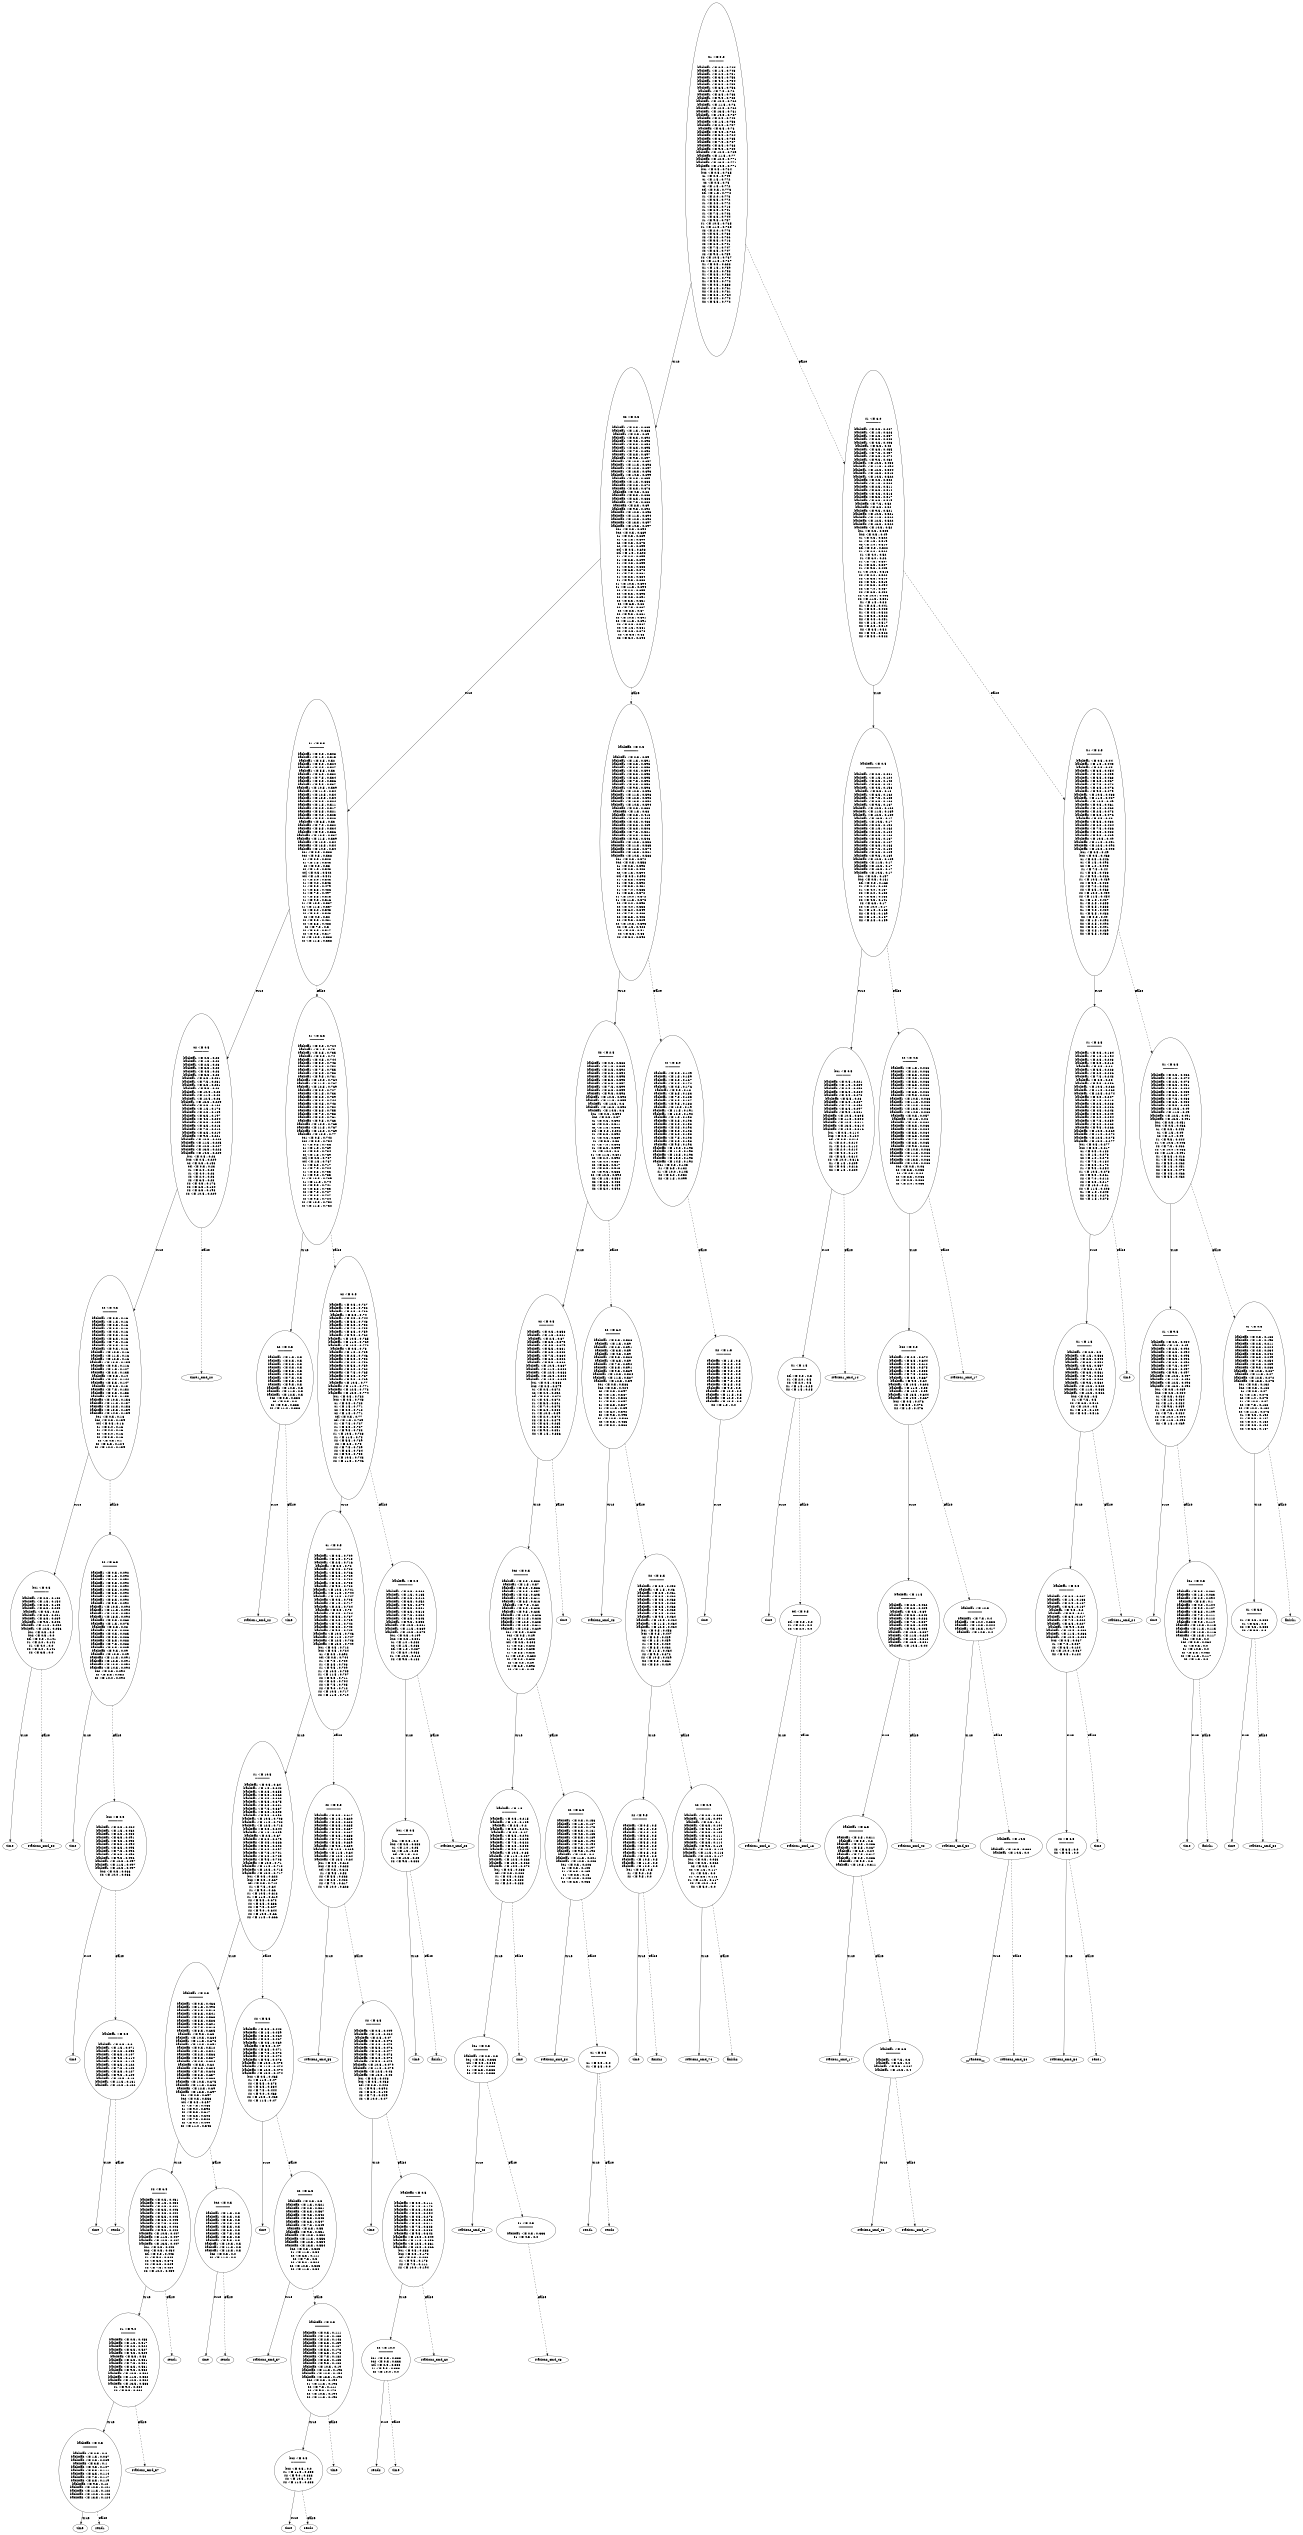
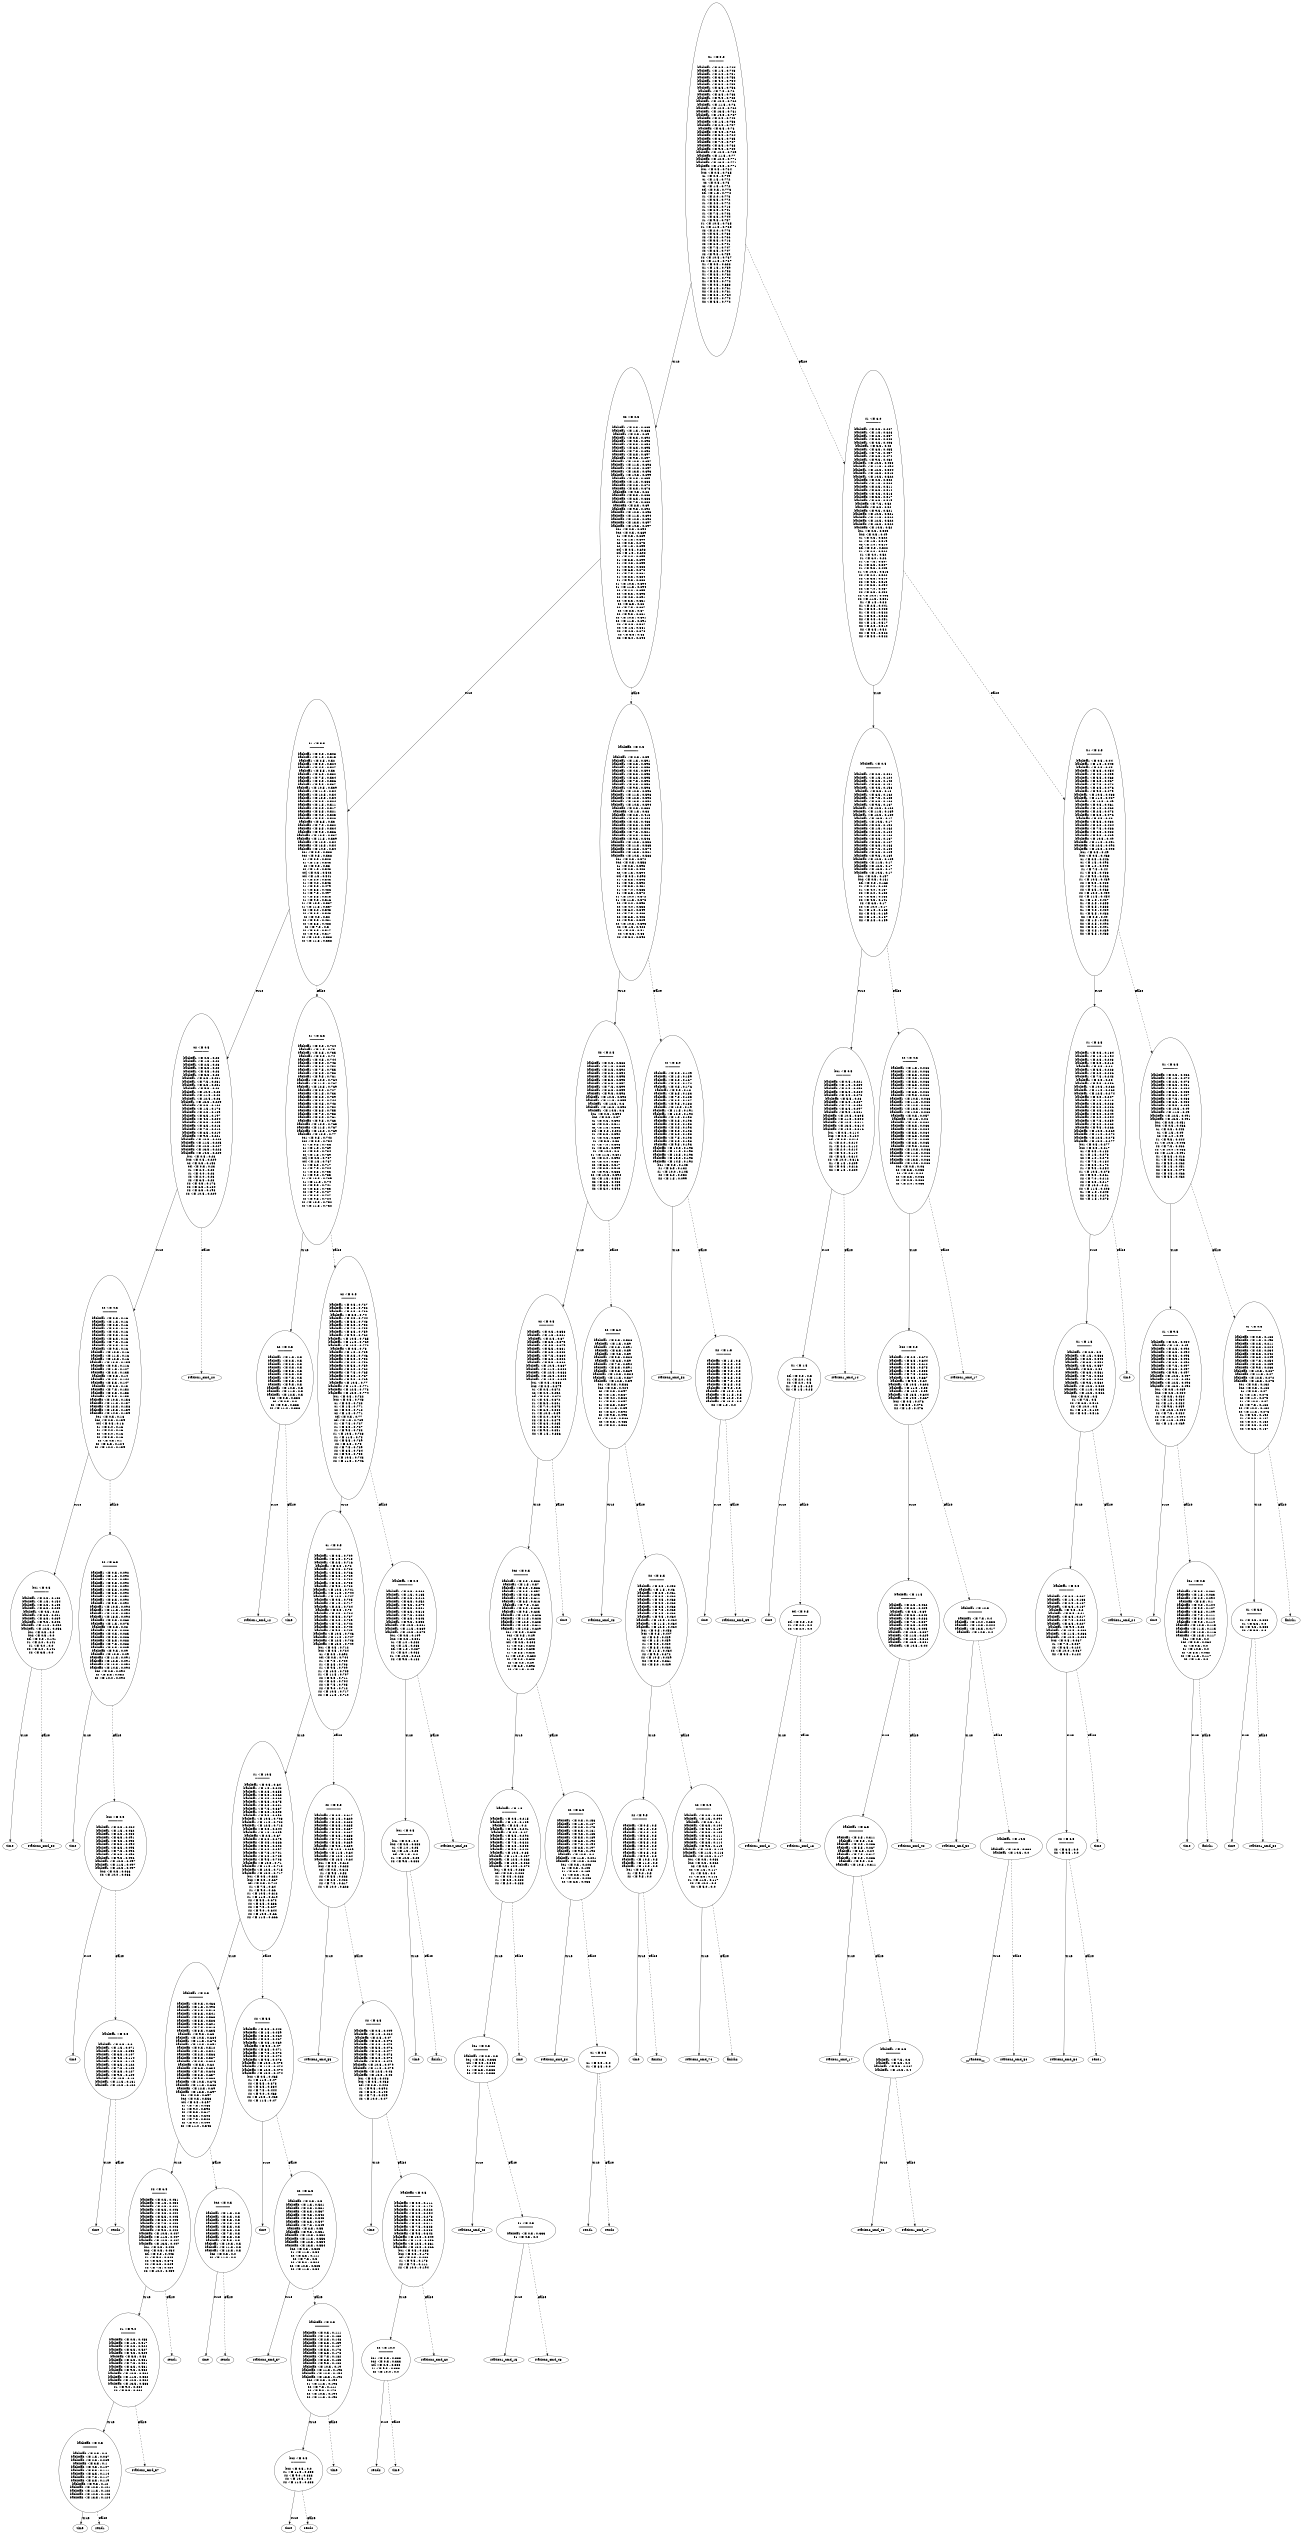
(201, 1378) -> (201, 1378)
none -> (671, 1378)
(258, 1620) -> (258, 1620)
none -> (736, 1620)
none -> (504, 2360)
